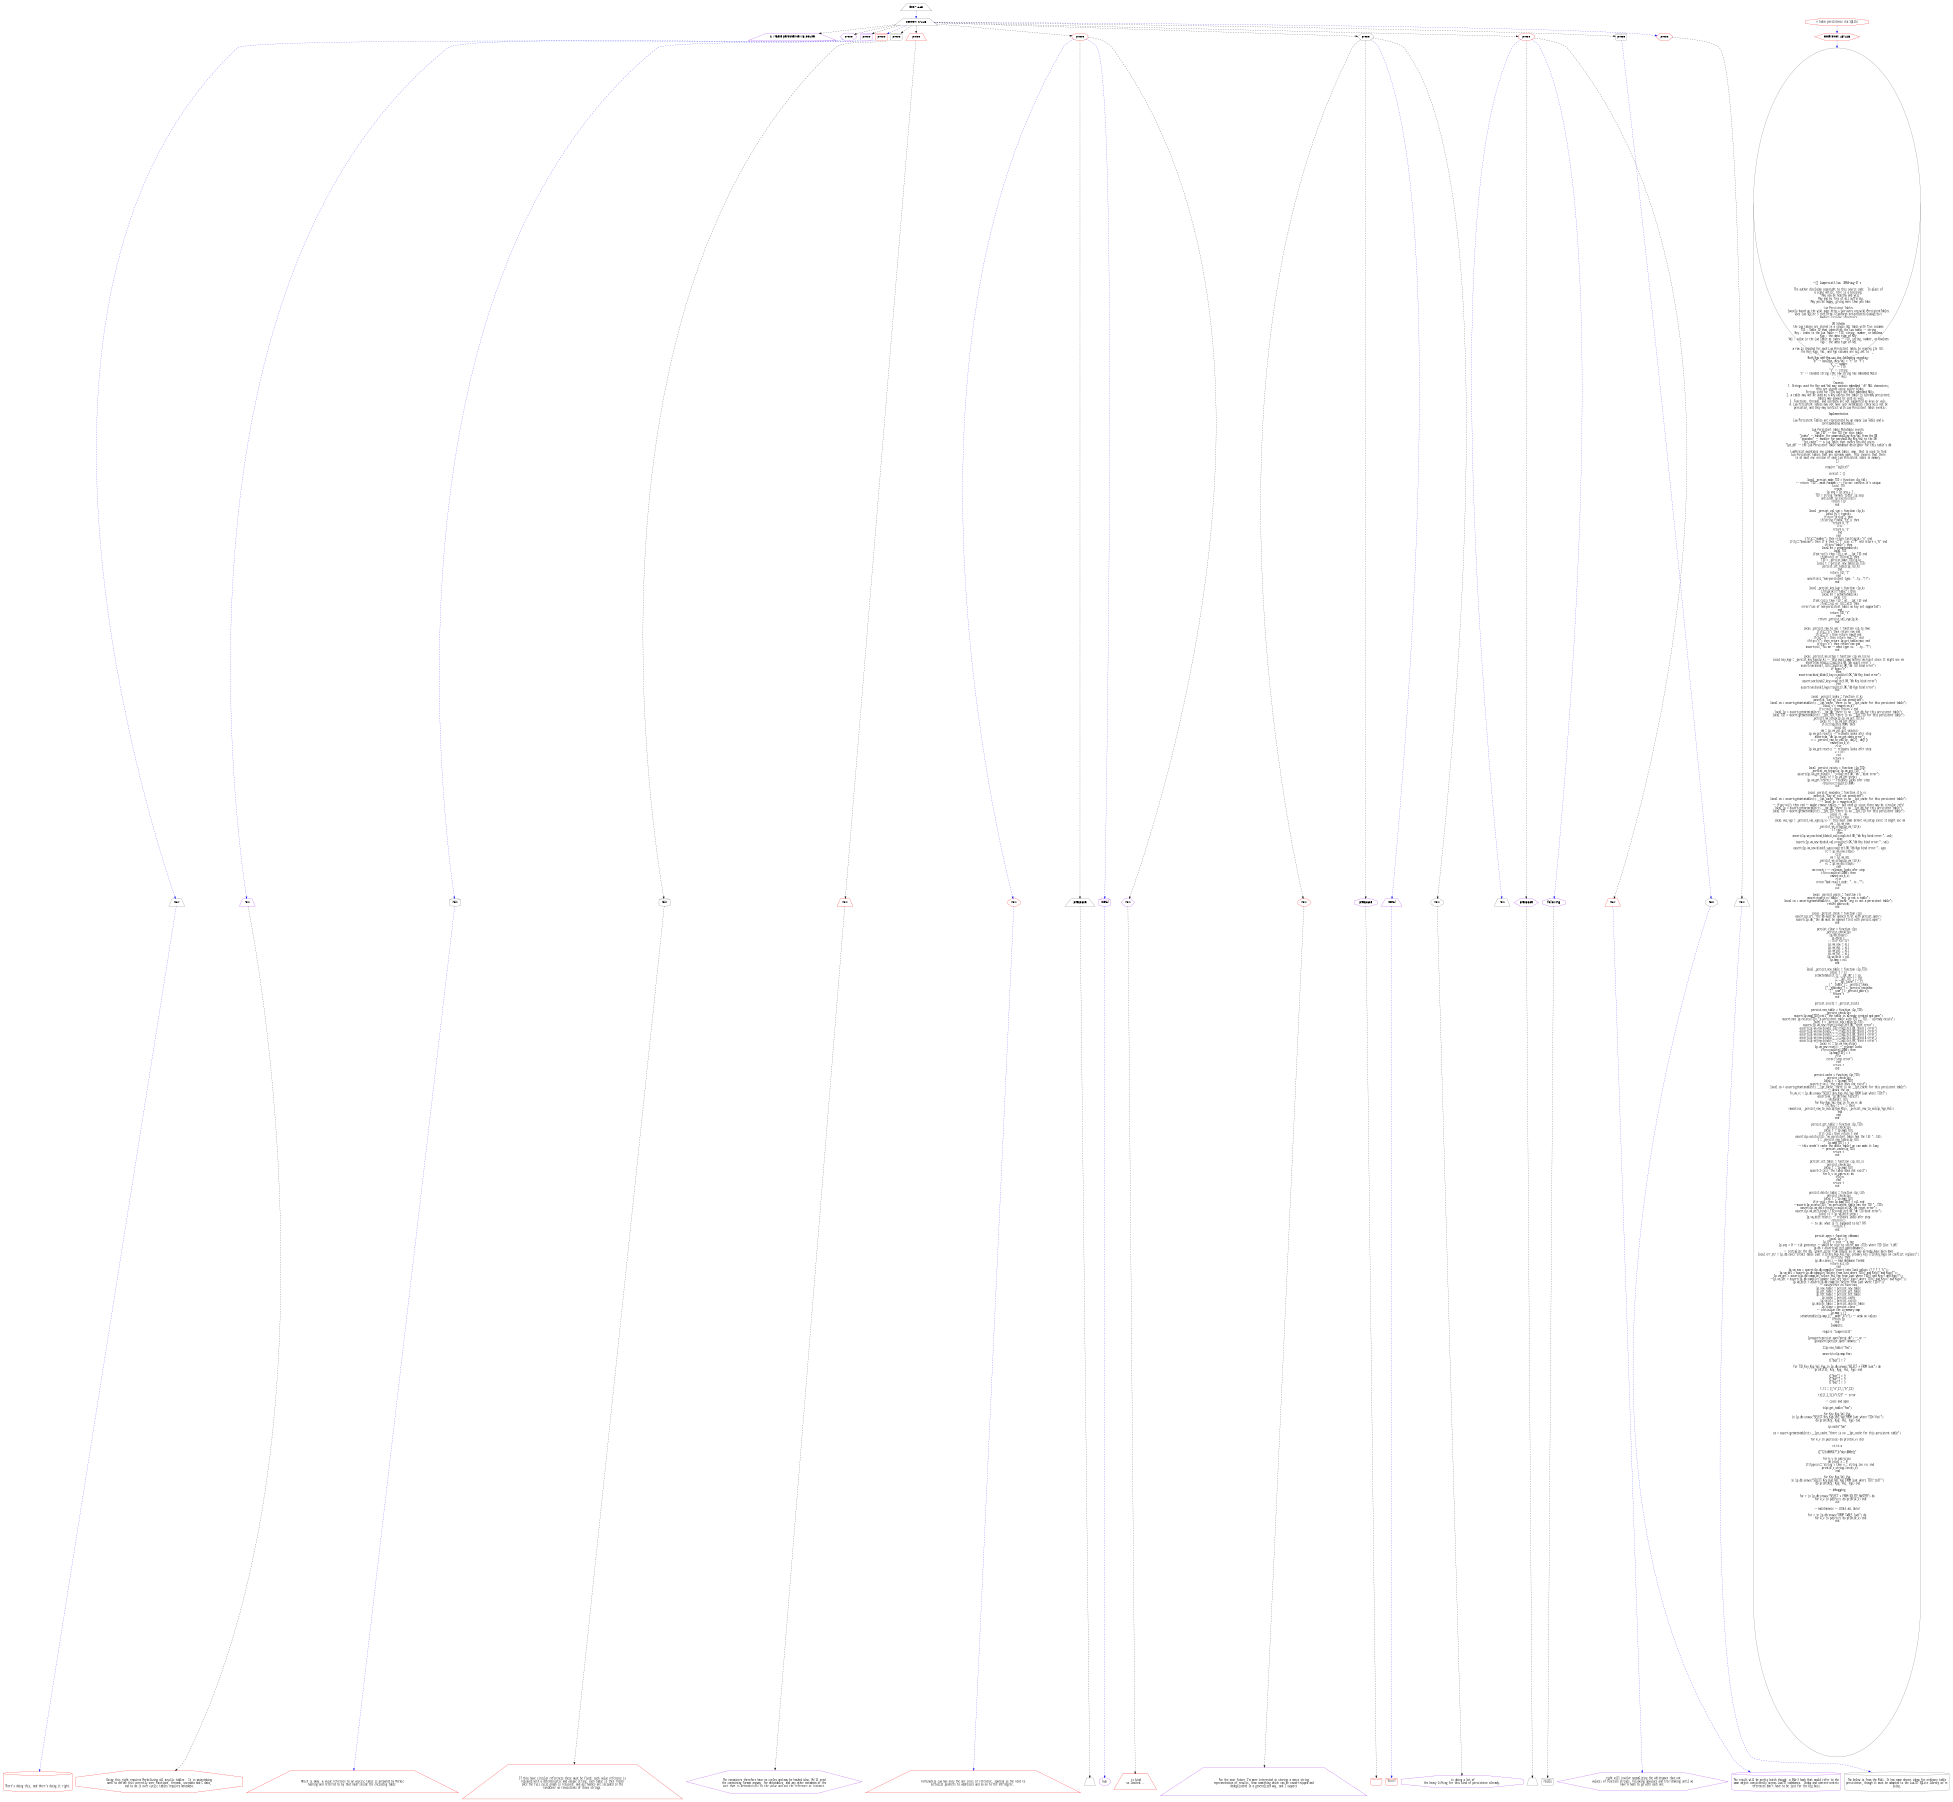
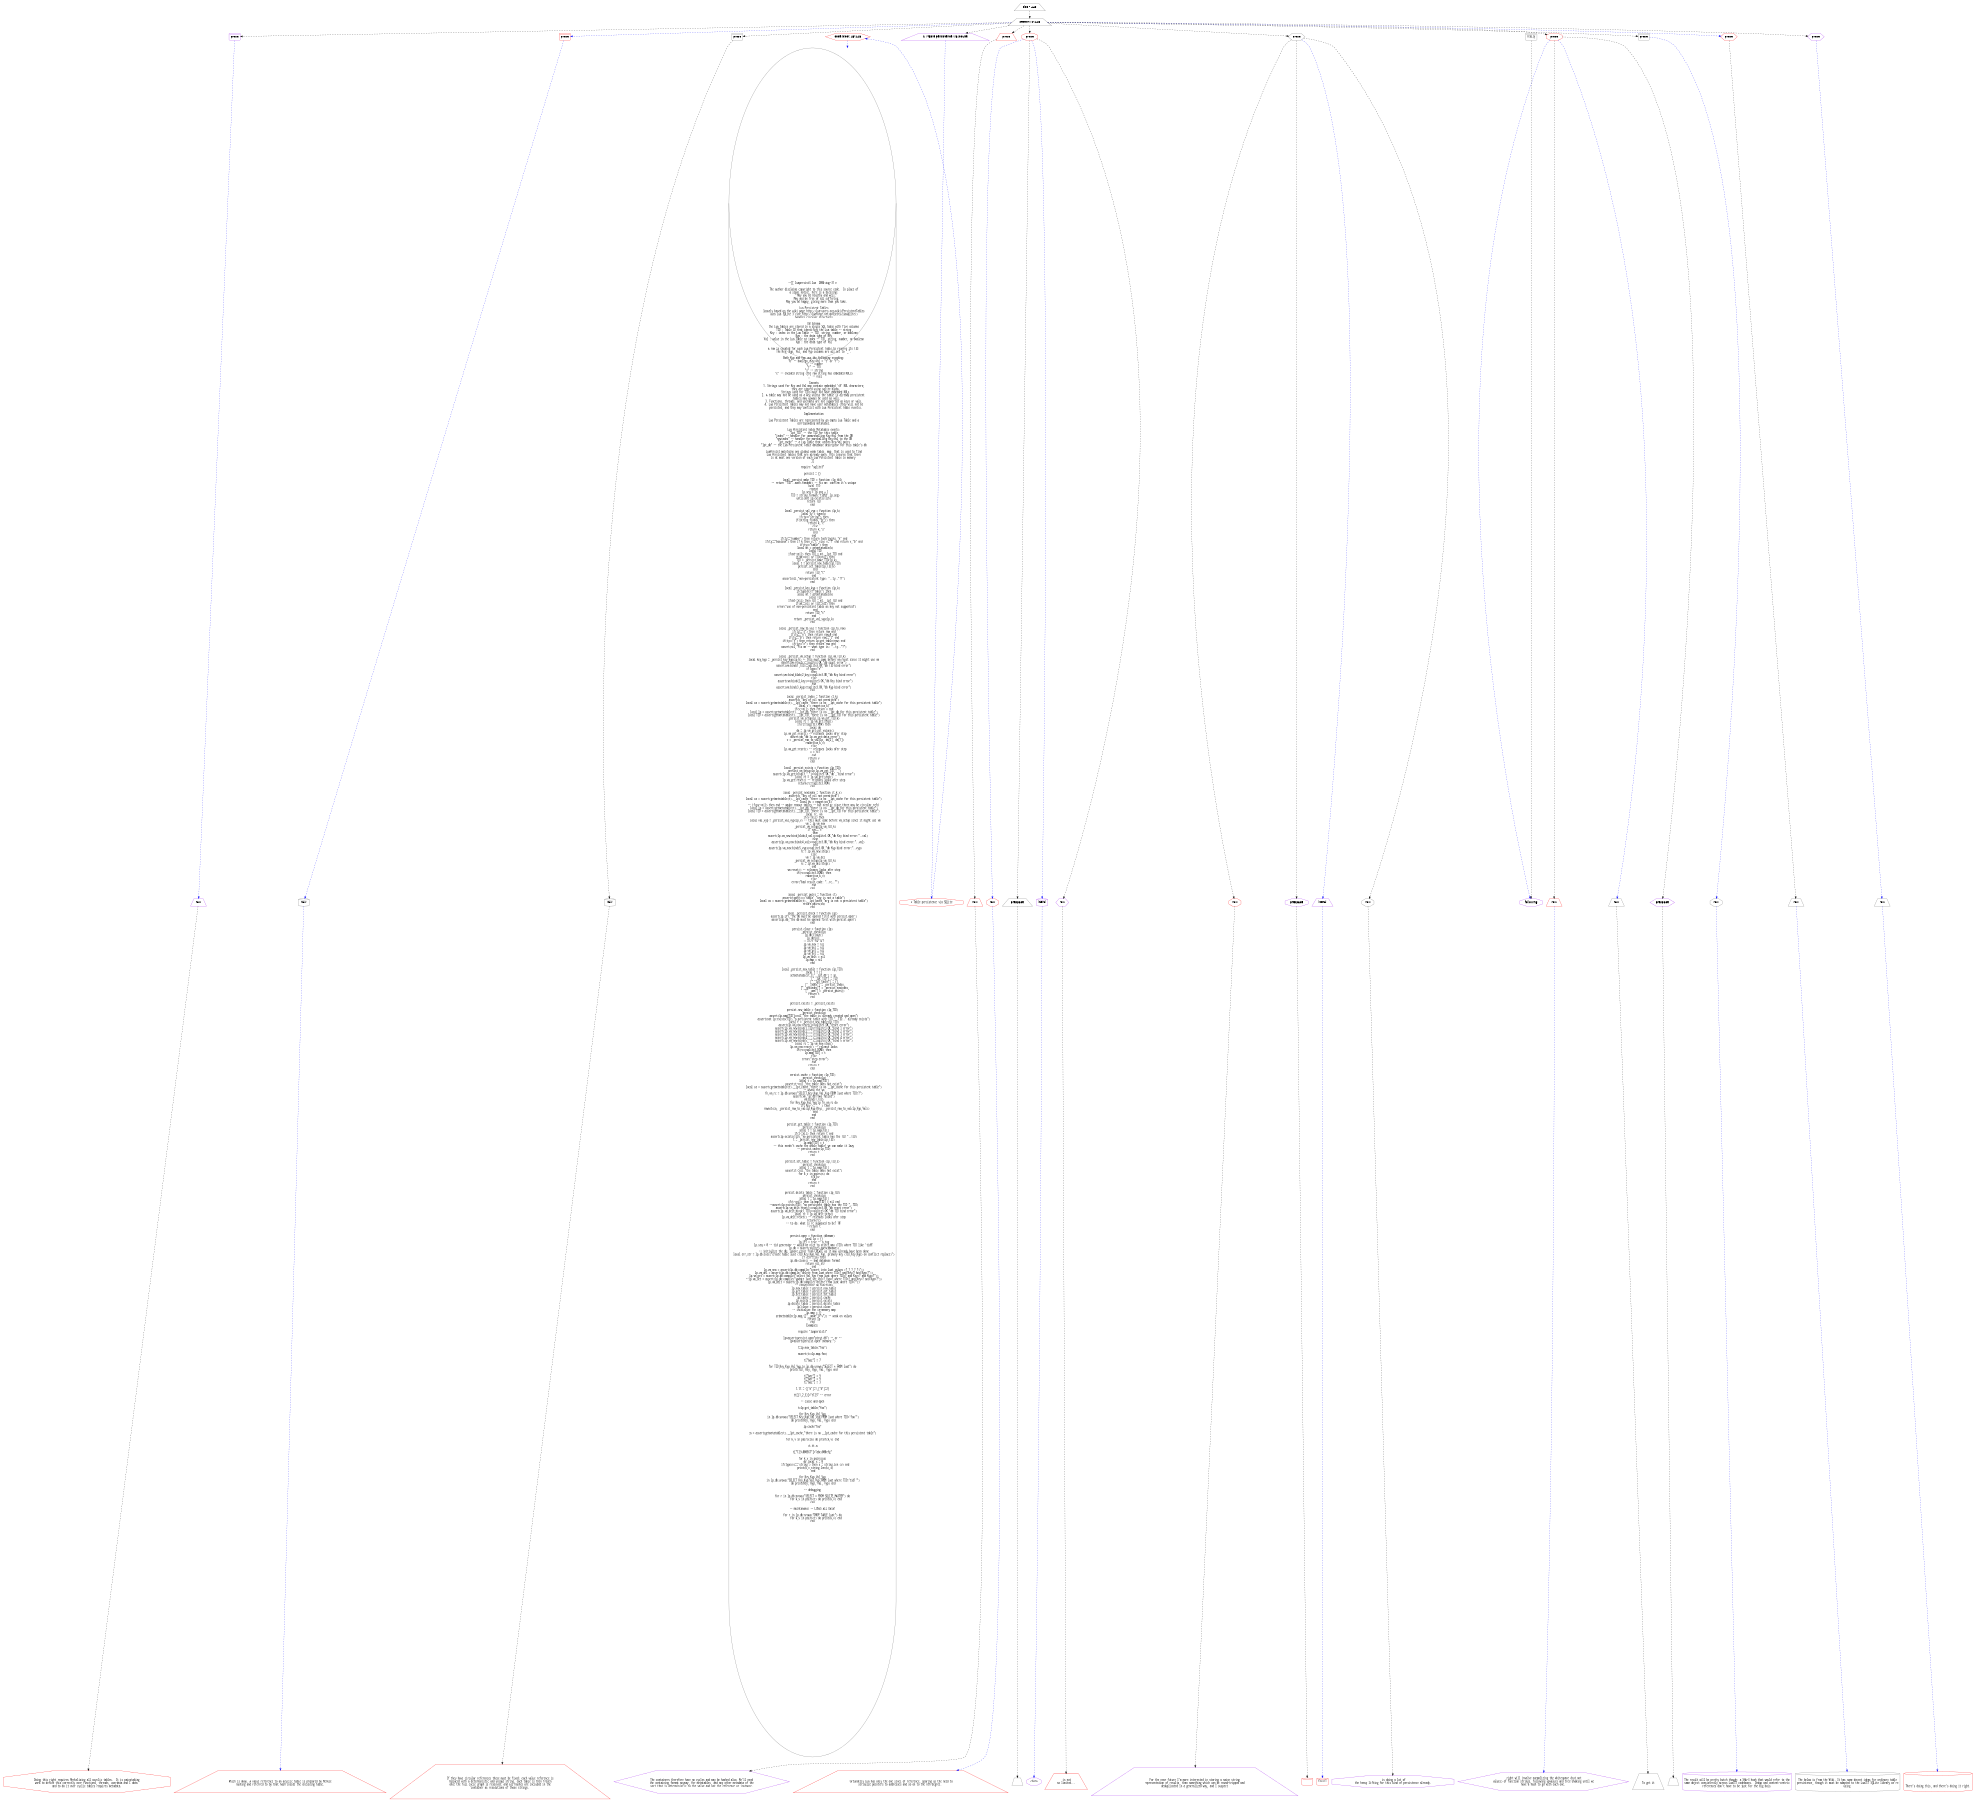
(916, 14) -> (1030, 14)
none -> (938, 469)
(1551, 1341) -> (1531, 469)
(1105, 1782) -> (1034, 1782)
(1135, 1782) -> (1066, 1782)
none -> (1648, 1782)
